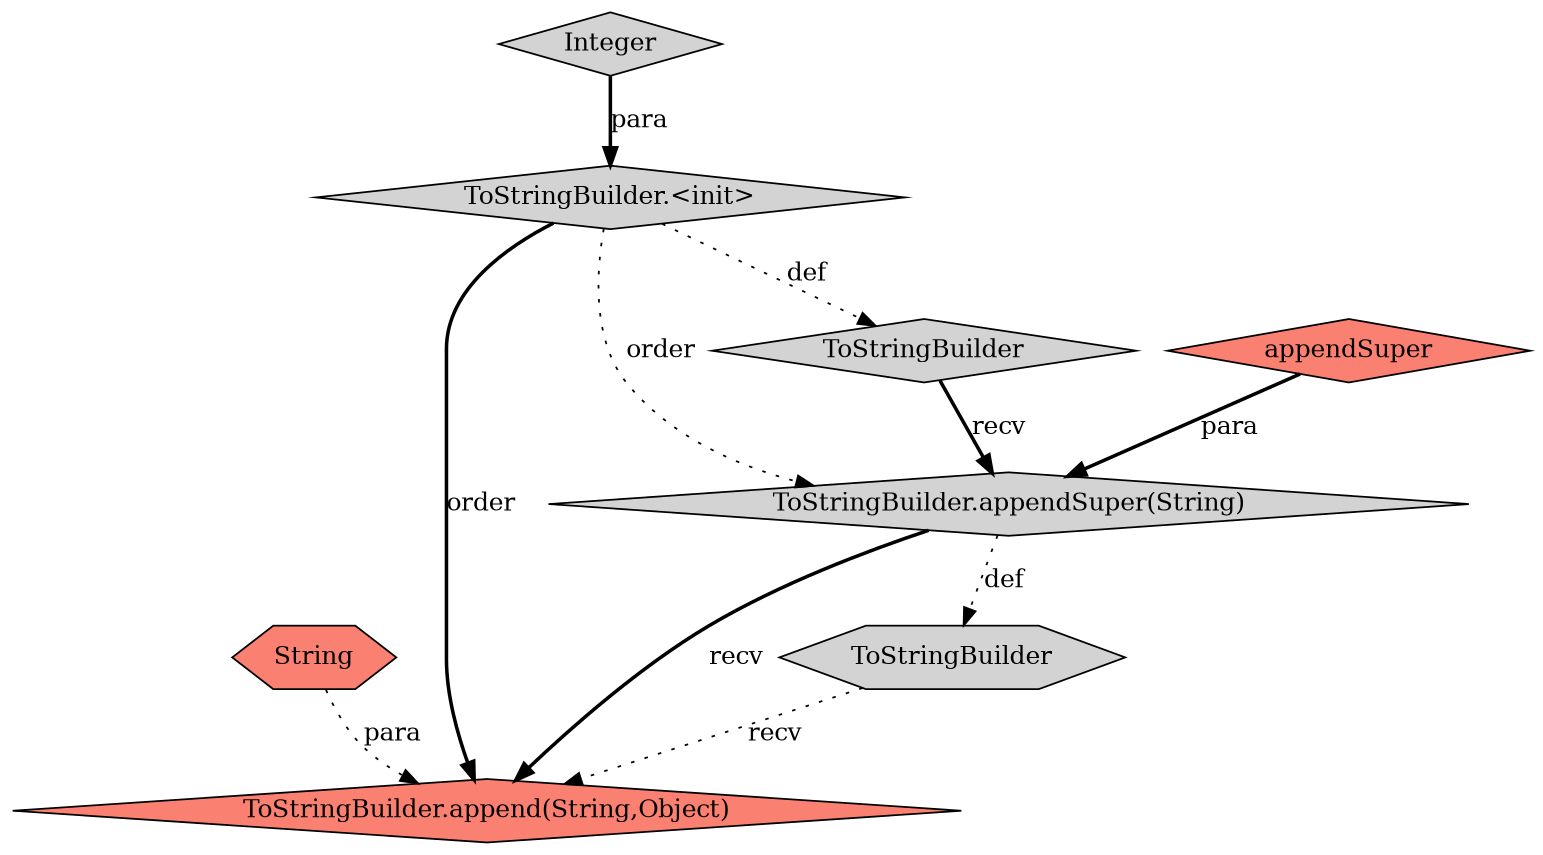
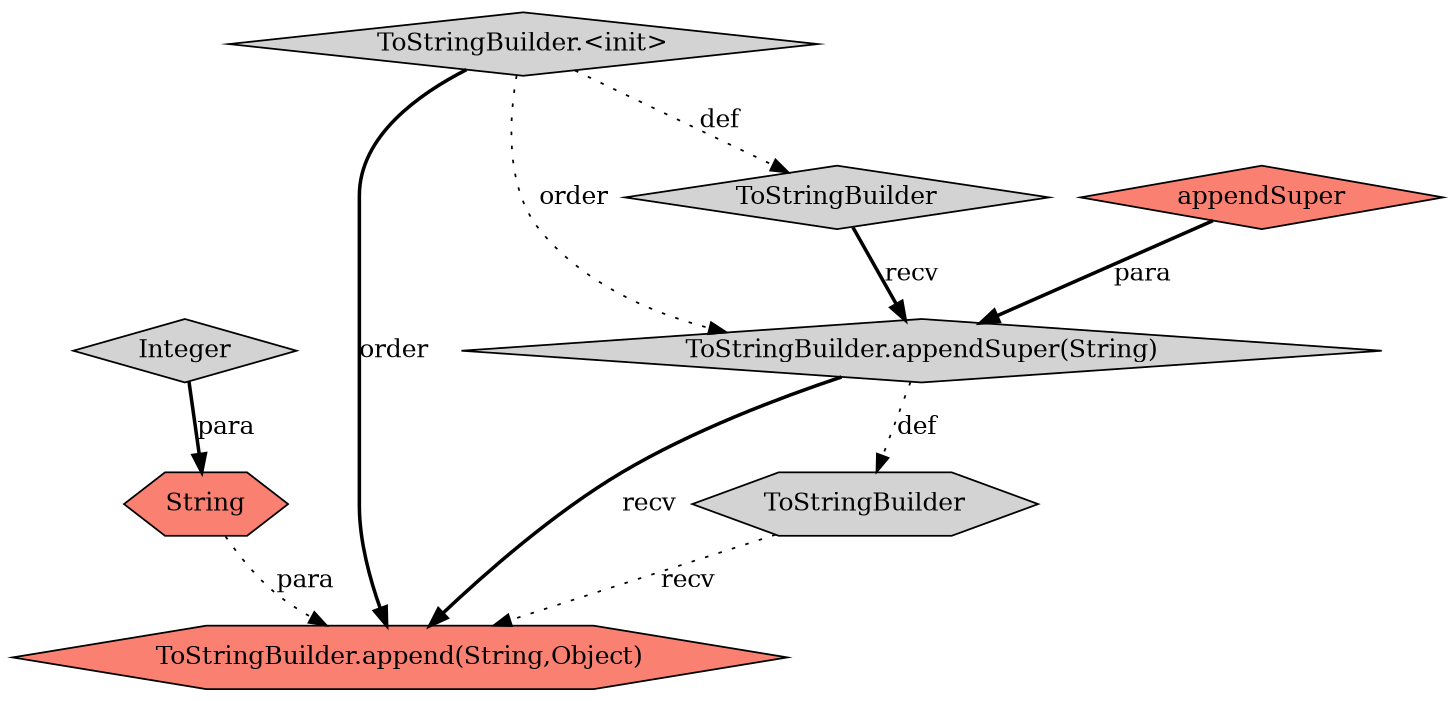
(610, 112) -> (194, 418)
(487, 811) -> (400, 657)
